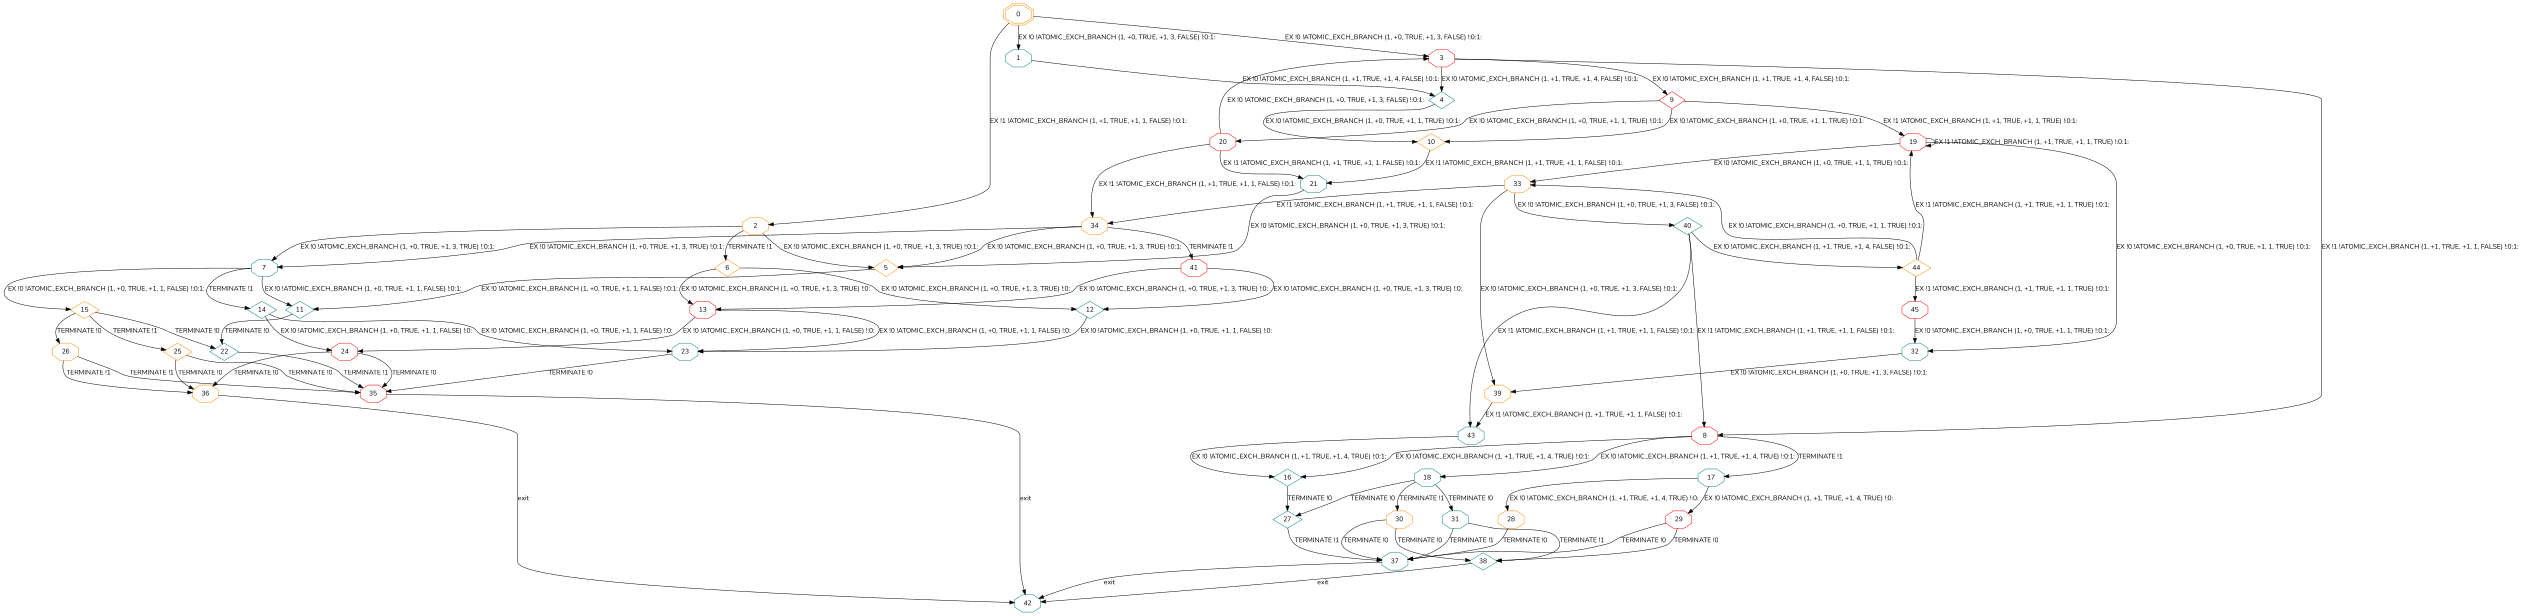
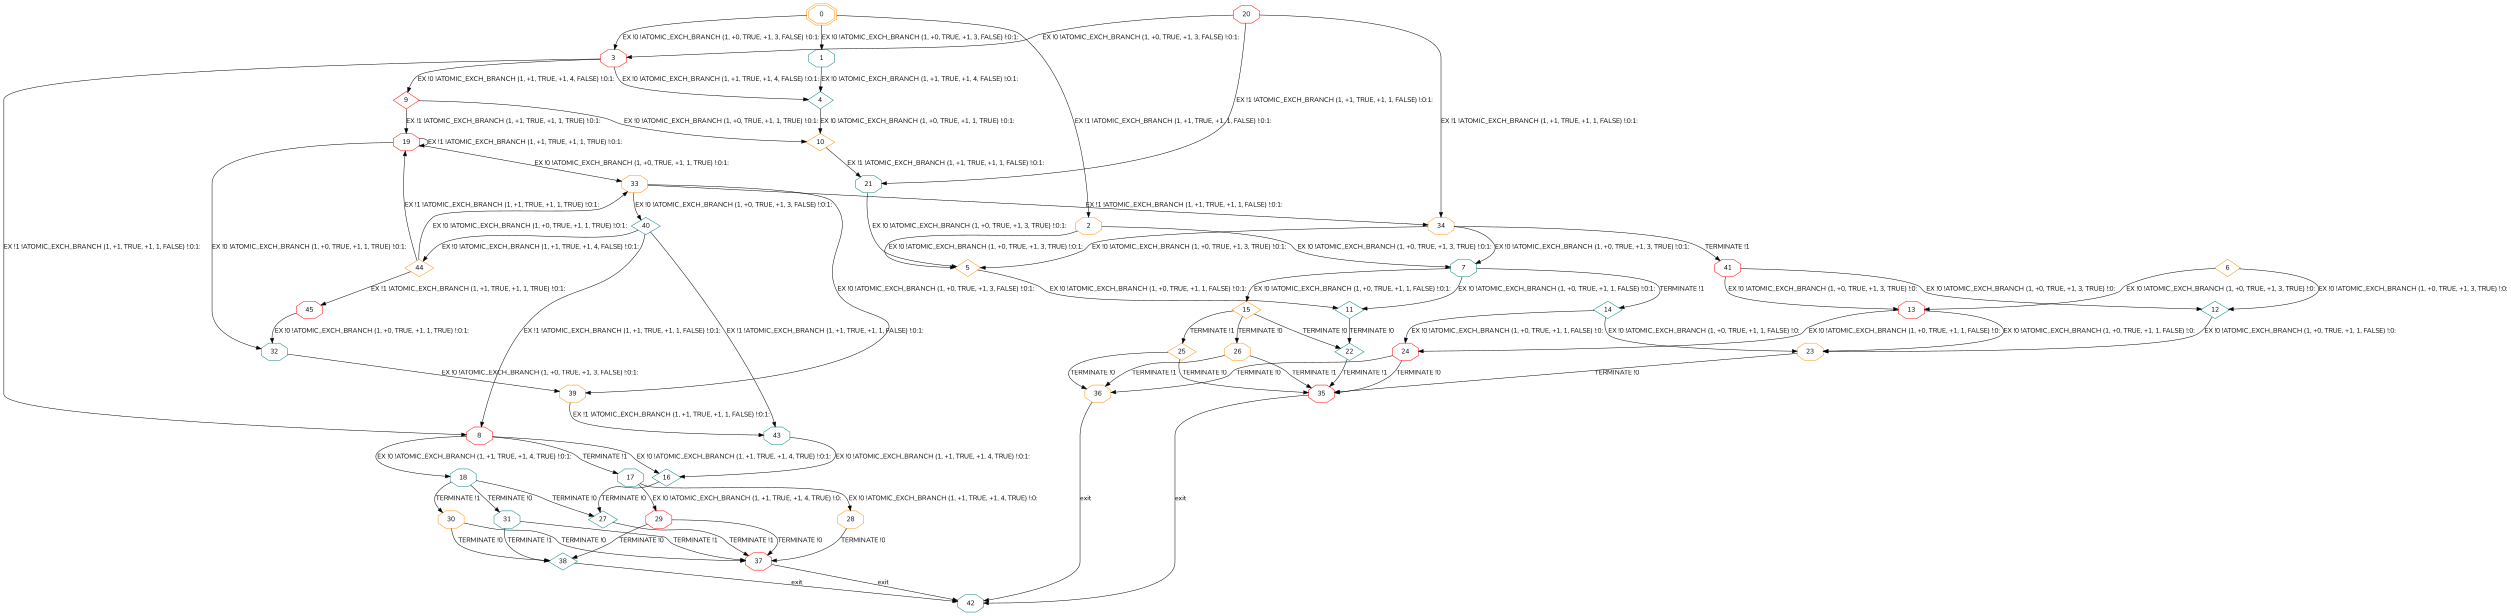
(1452, 127) -> none
(730, 240) -> none
(685, 352) -> (1810, 352)
(1395, 561) -> (759, 561)
